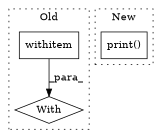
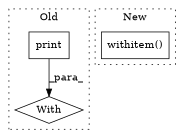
(49, 45) -> (49, 45)
(124, 45) -> (135, 45)
